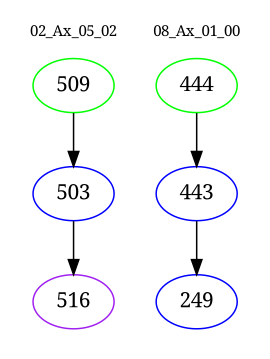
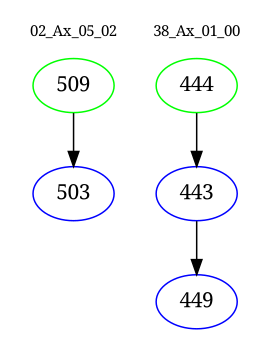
(197, 32) -> (197, 32)
(74, 302) -> none
(197, 302) -> (197, 302)
